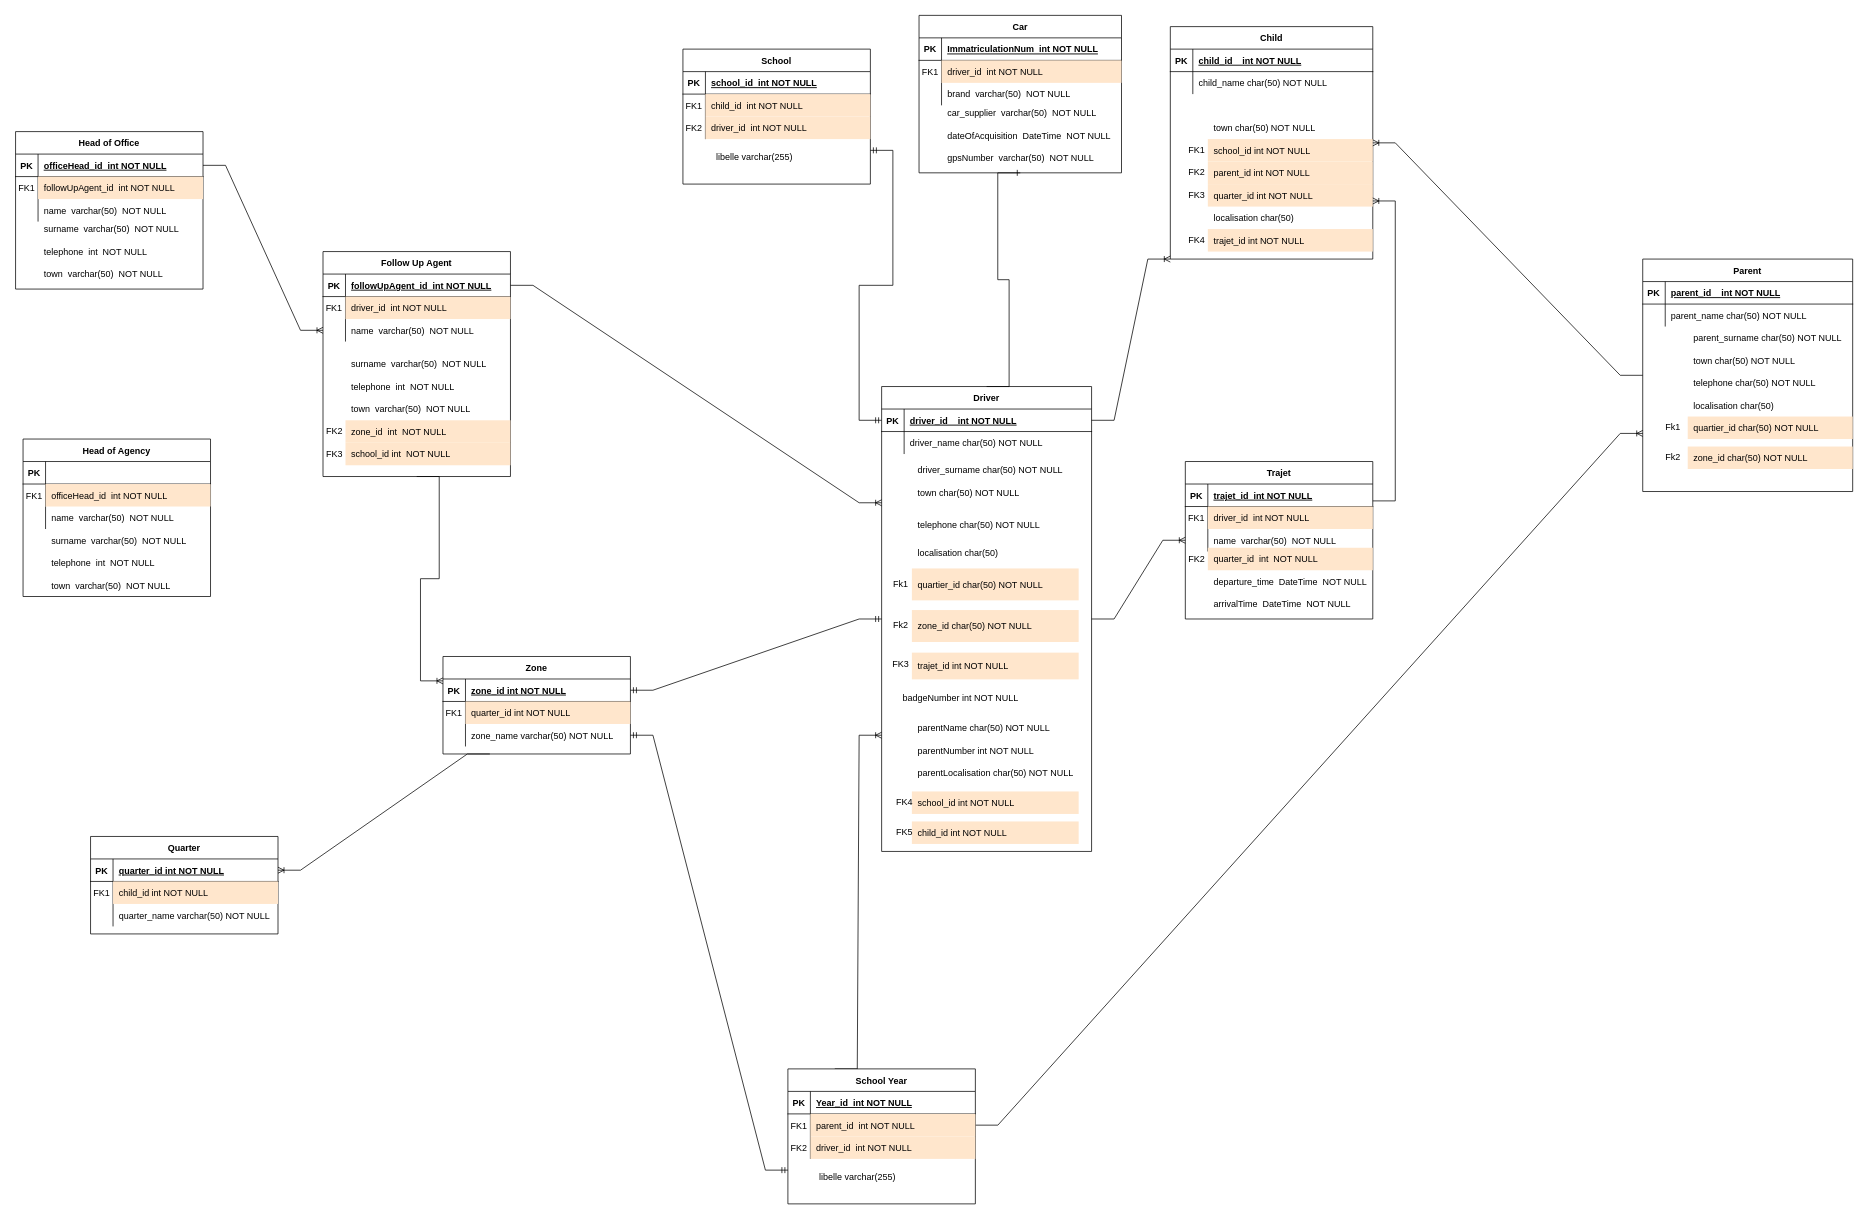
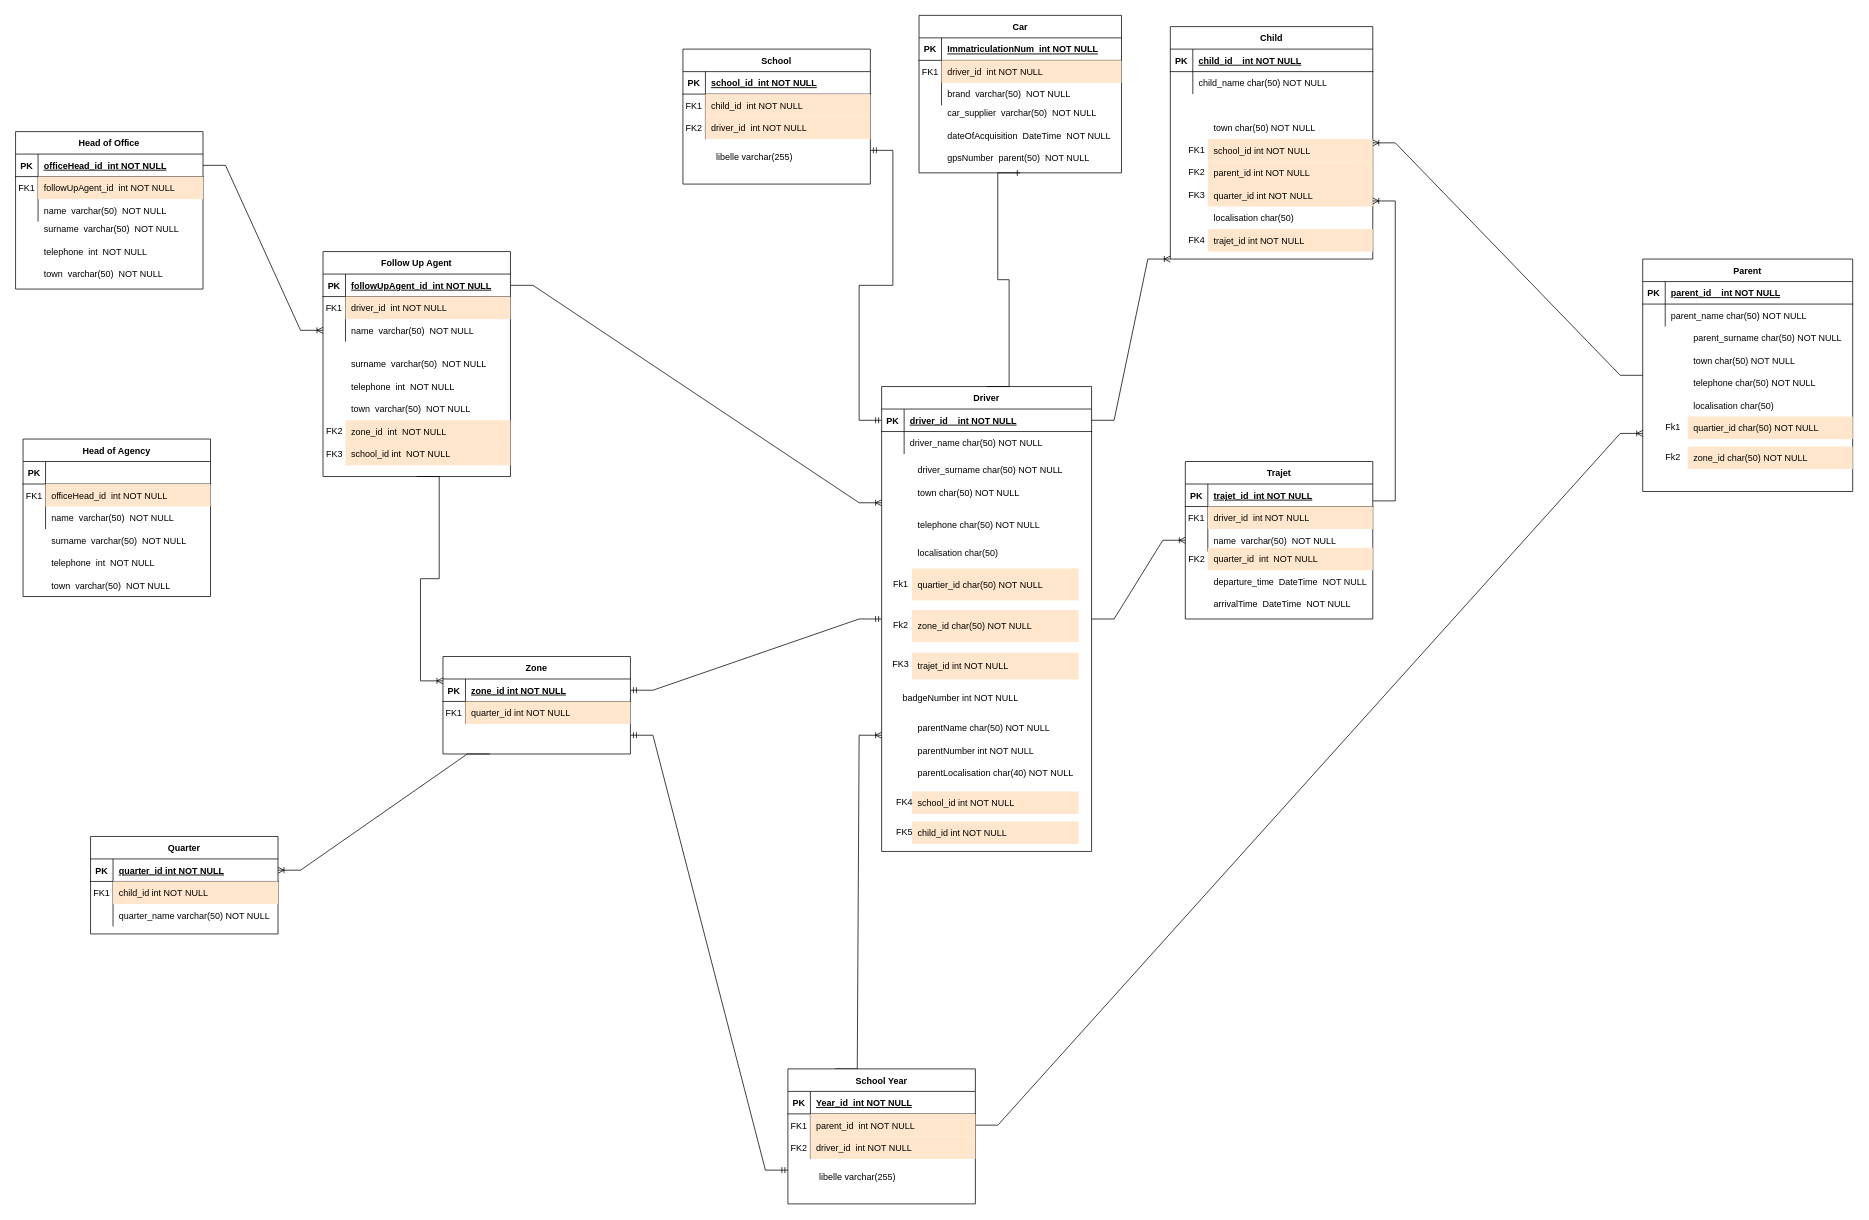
(1024, 158) -> (1022, 158)
(548, 735) -> none
(1001, 773) -> (1001, 773)
